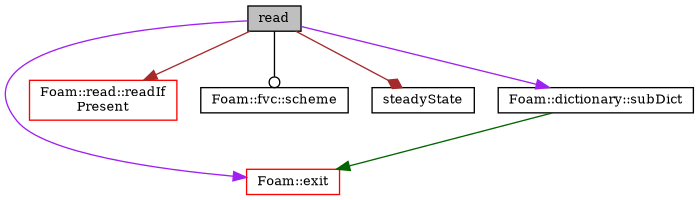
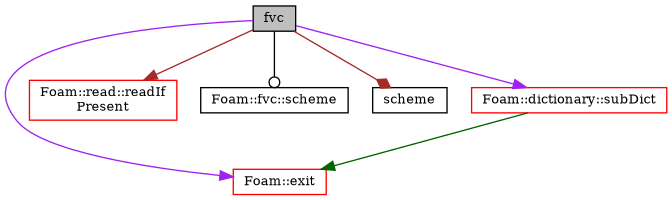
(274, 19) -> (274, 19)
(423, 100) -> (410, 100)
(596, 100) -> (569, 100)
